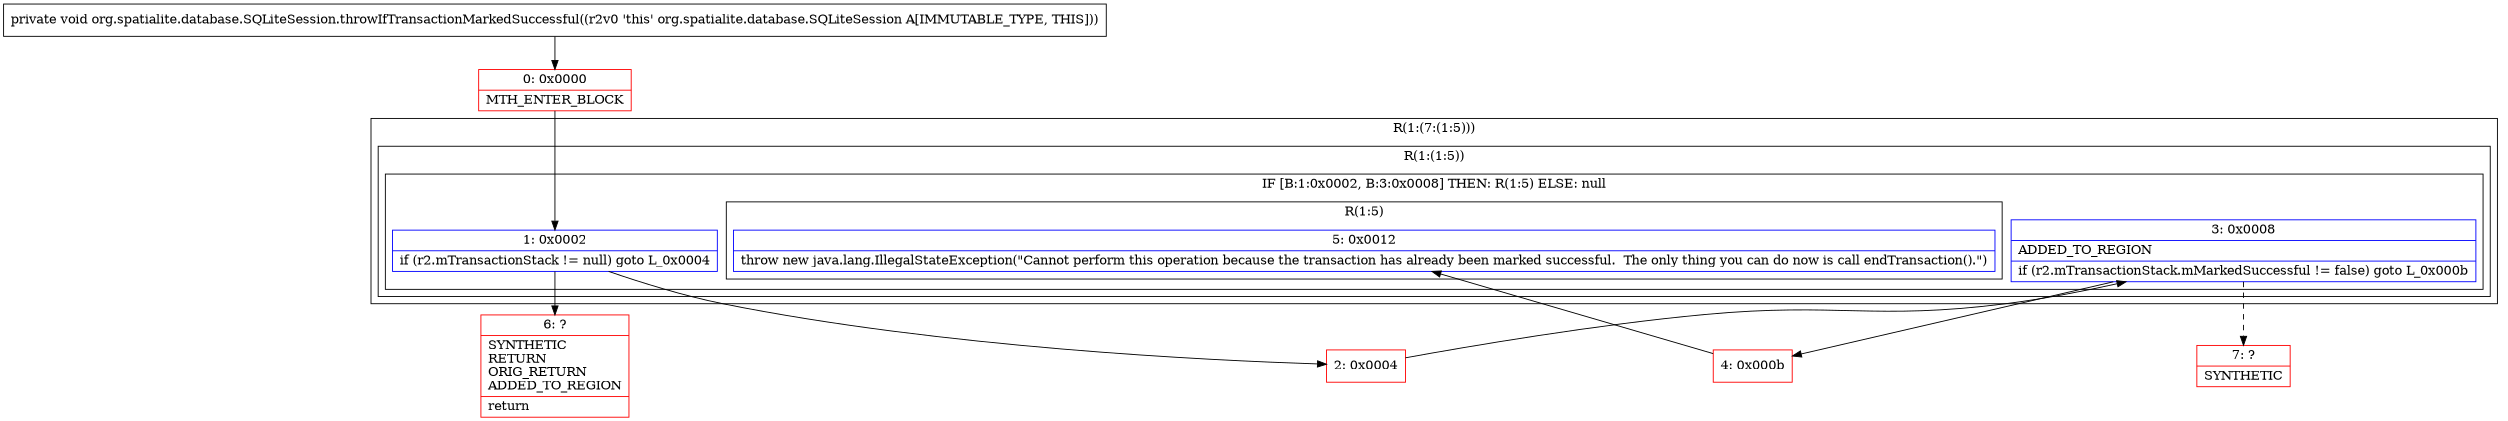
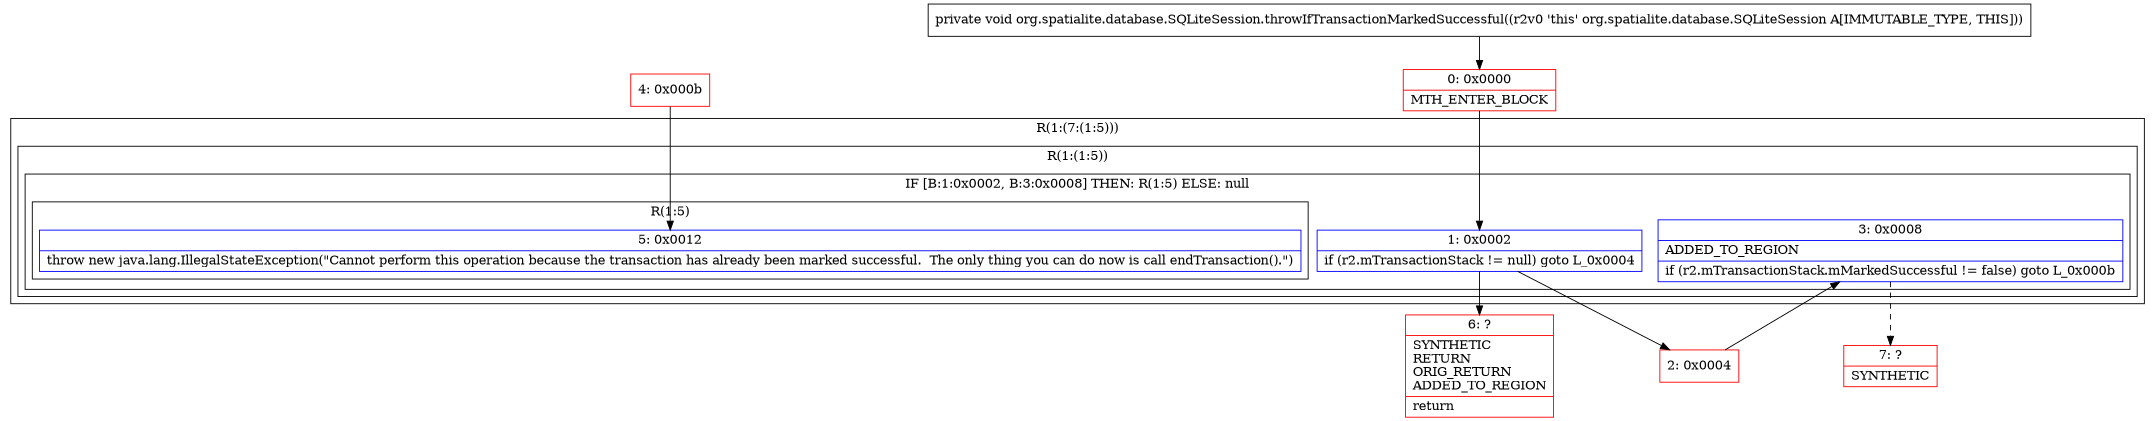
(1957, 318) -> none
